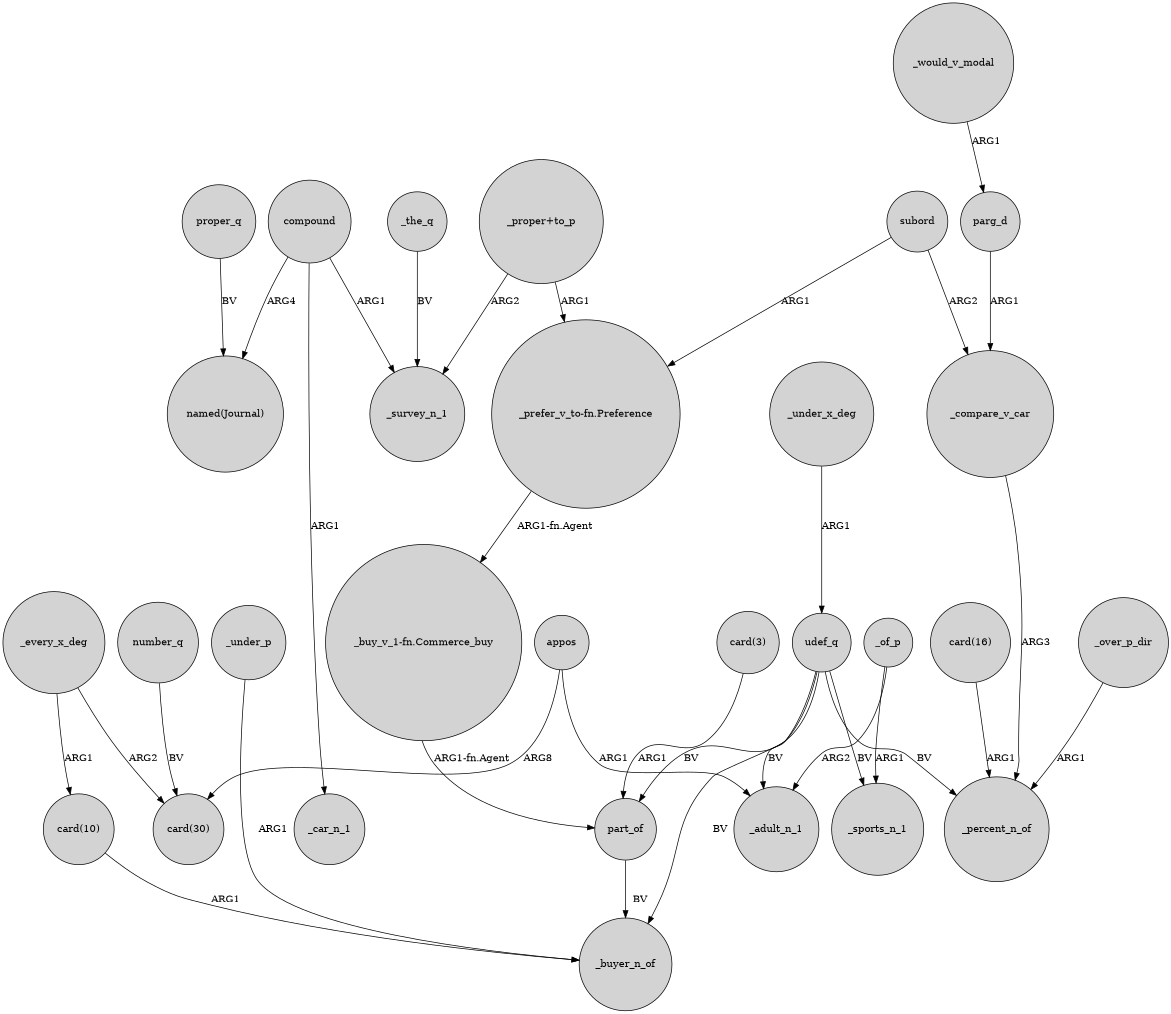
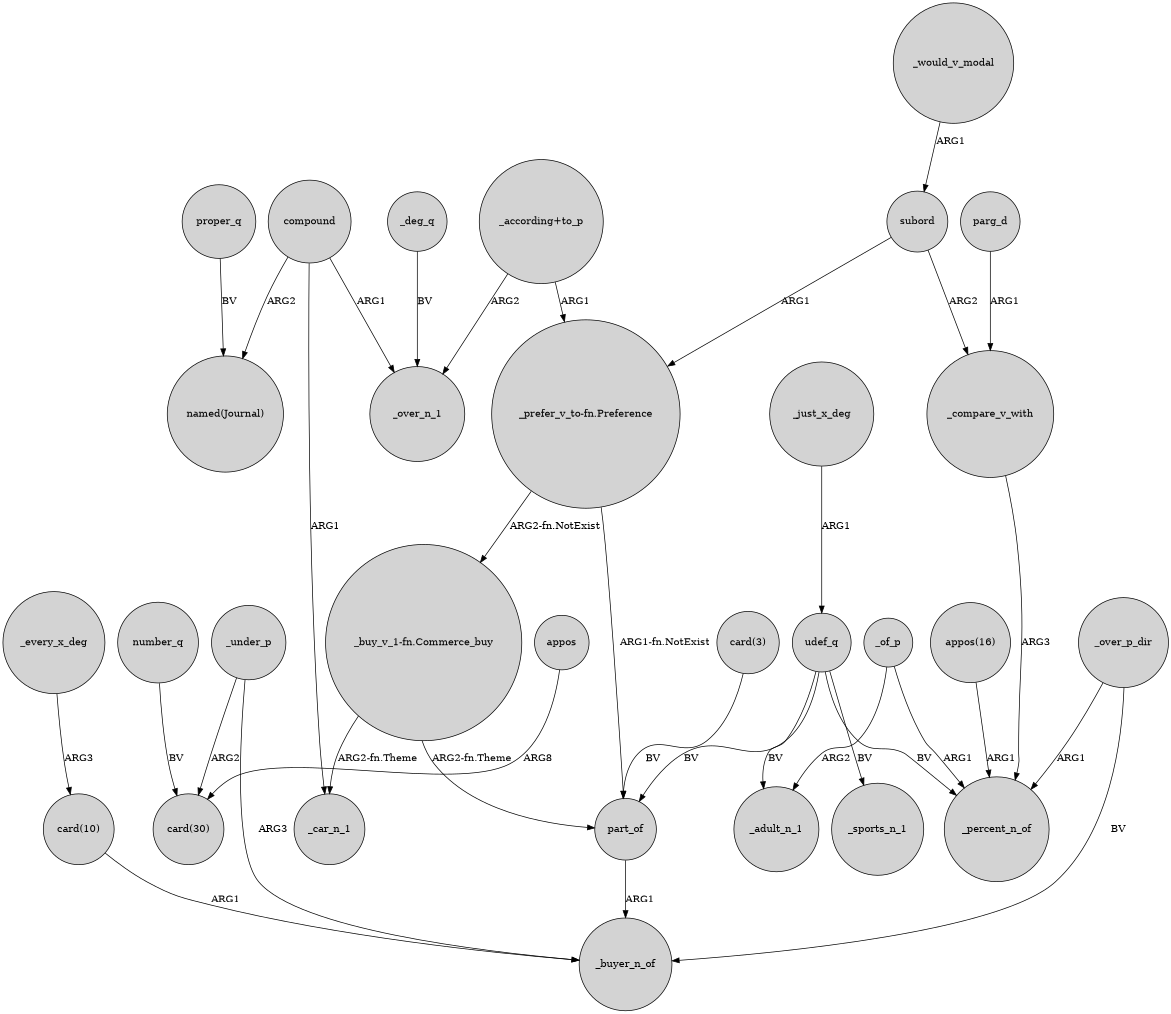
(975, 154) -> (933, 153)
(417, 222) -> (417, 222)
(541, 222) -> (541, 222)
(282, 302) -> (282, 302)
(417, 414) -> (417, 414)
(822, 414) -> (822, 414)
(990, 414) -> (990, 414)
(555, 526) -> (555, 526)
(970, 643) -> (970, 643)
none -> (614, 649)
(878, 721) -> (918, 729)
(115, 745) -> (218, 733)
none -> (340, 749)
(79, 759) -> (79, 759)
(472, 759) -> (472, 759)
(653, 759) -> (653, 759)
(622, 771) -> none
(709, 782) -> (975, 917)
(273, 829) -> (273, 829)
(640, 900) -> (640, 900)
